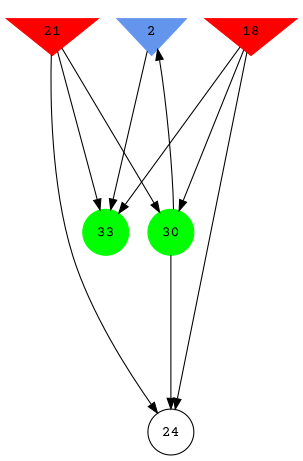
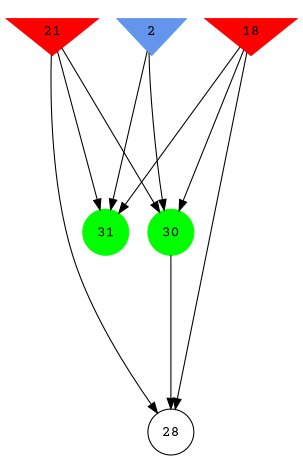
(168, 131) -> (154, 126)
(106, 232) -> (106, 232)
(171, 432) -> (171, 432)
